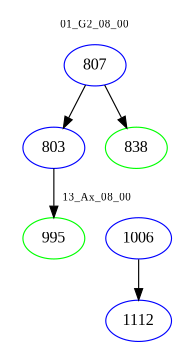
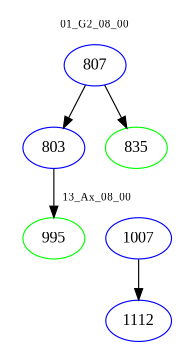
(136, 148) -> (136, 148)
(139, 238) -> (139, 238)
